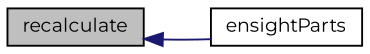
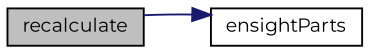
(187, 40) -> (168, 15)
